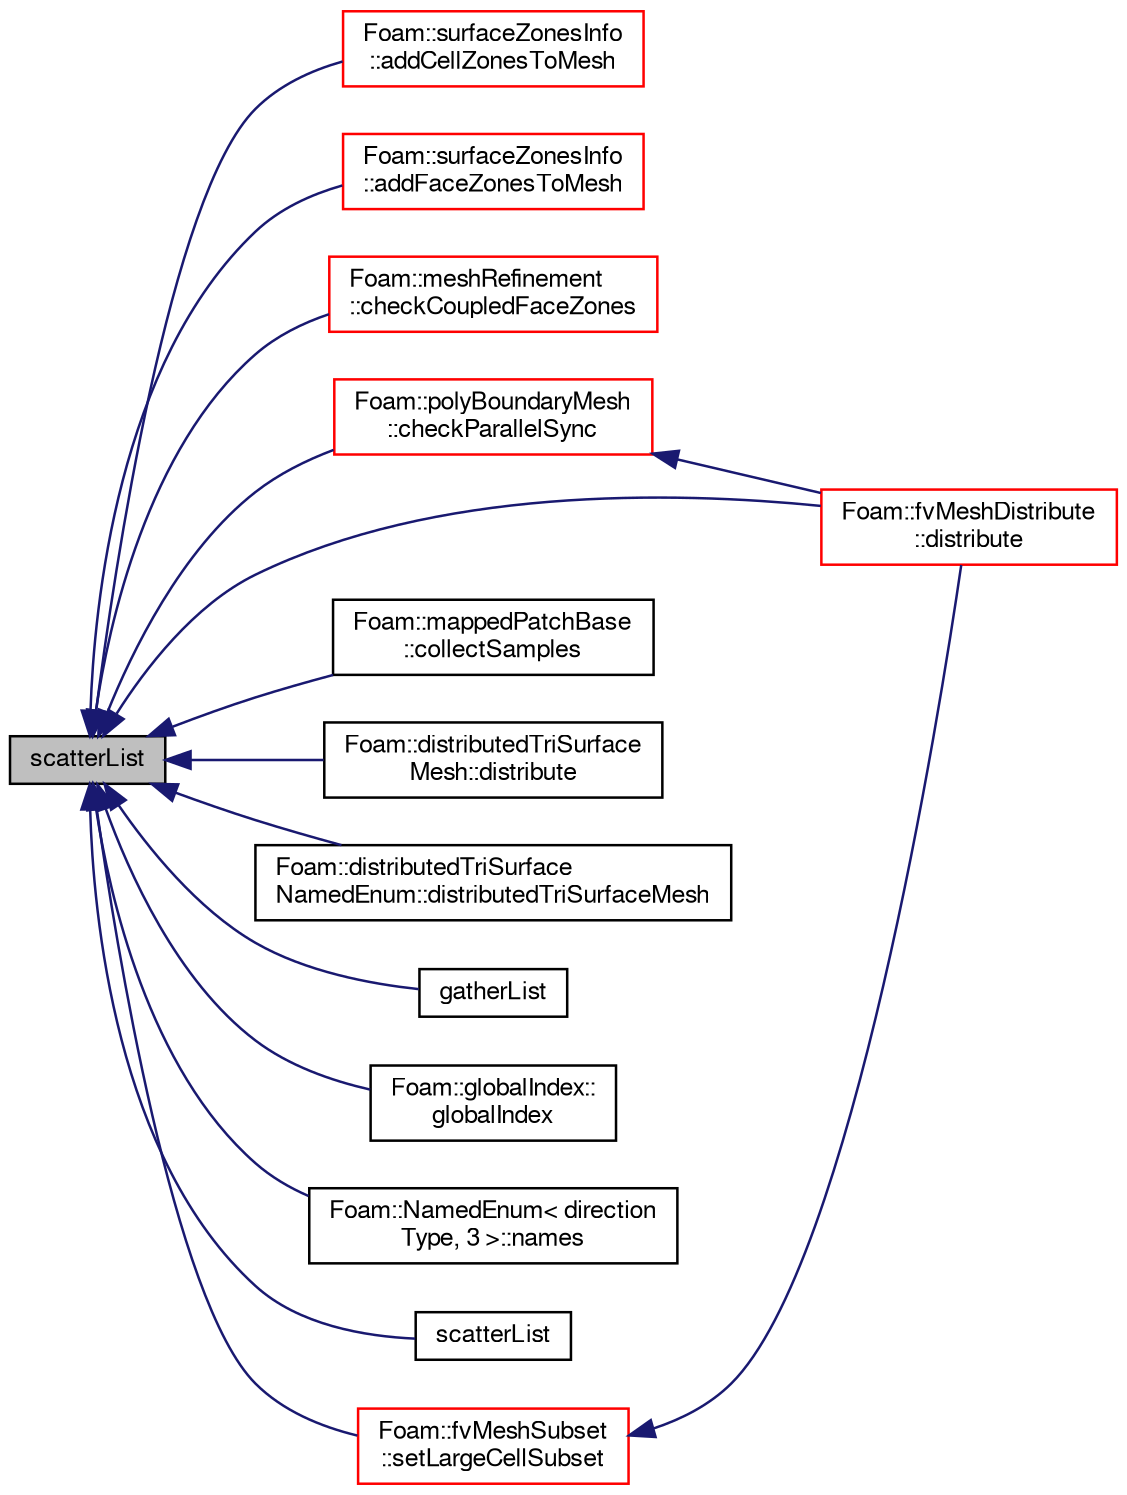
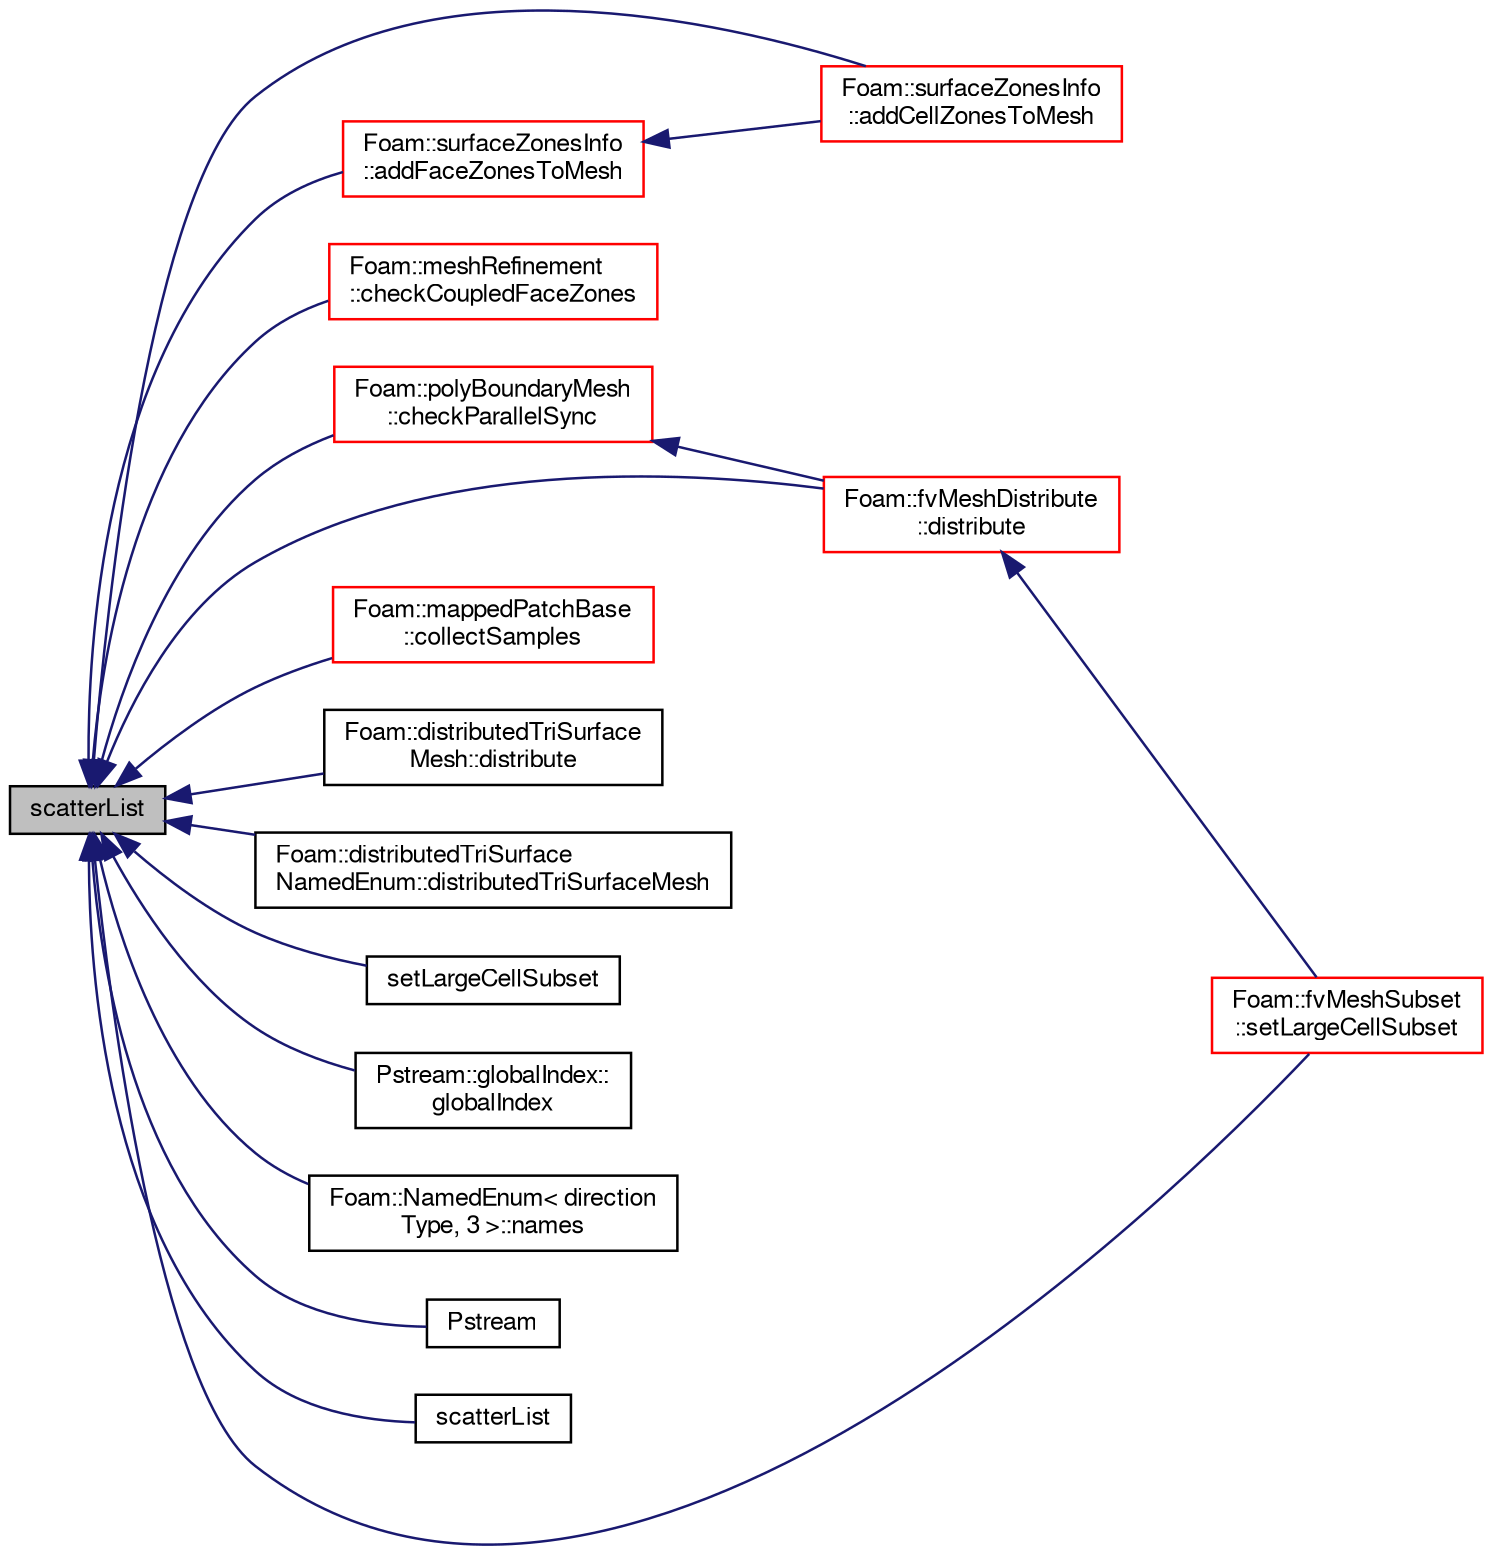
none -> (745, 130)
(493, 637) -> (493, 625)
(493, 993) -> (493, 980)
(872, 1030) -> (1167, 775)
(493, 1103) -> (493, 1090)
none -> (493, 1323)
